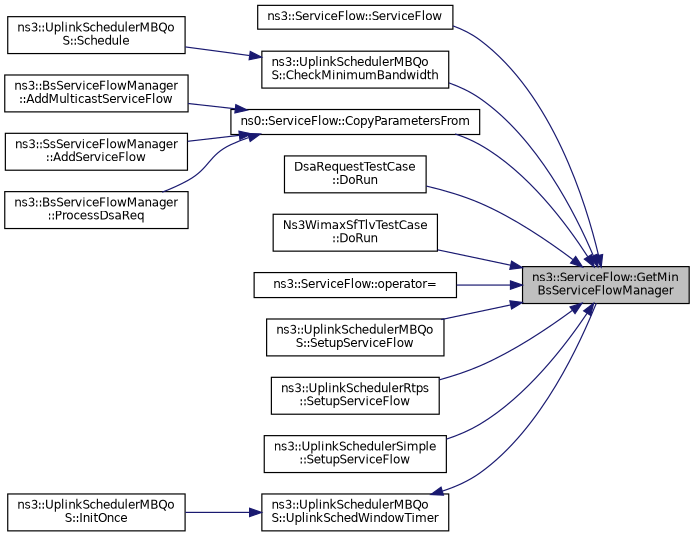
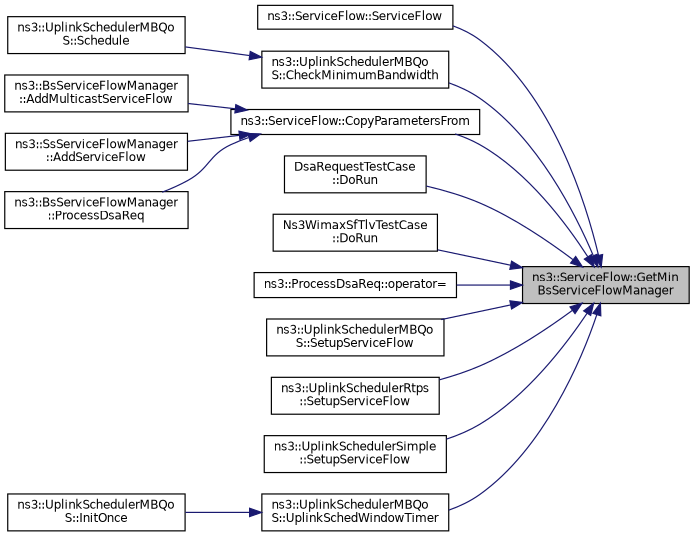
(355, 122) -> (355, 122)
(355, 285) -> (355, 285)
(537, 413) -> (542, 428)
